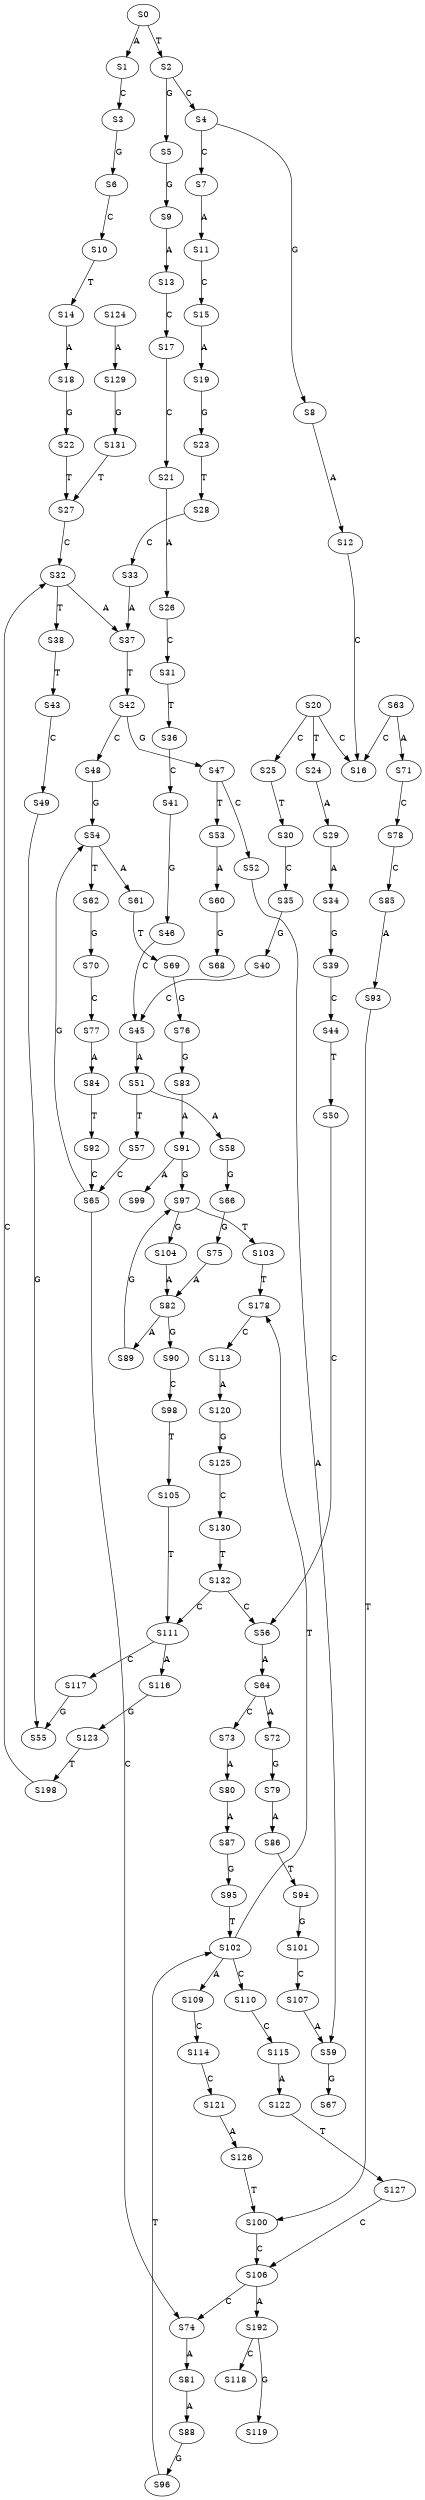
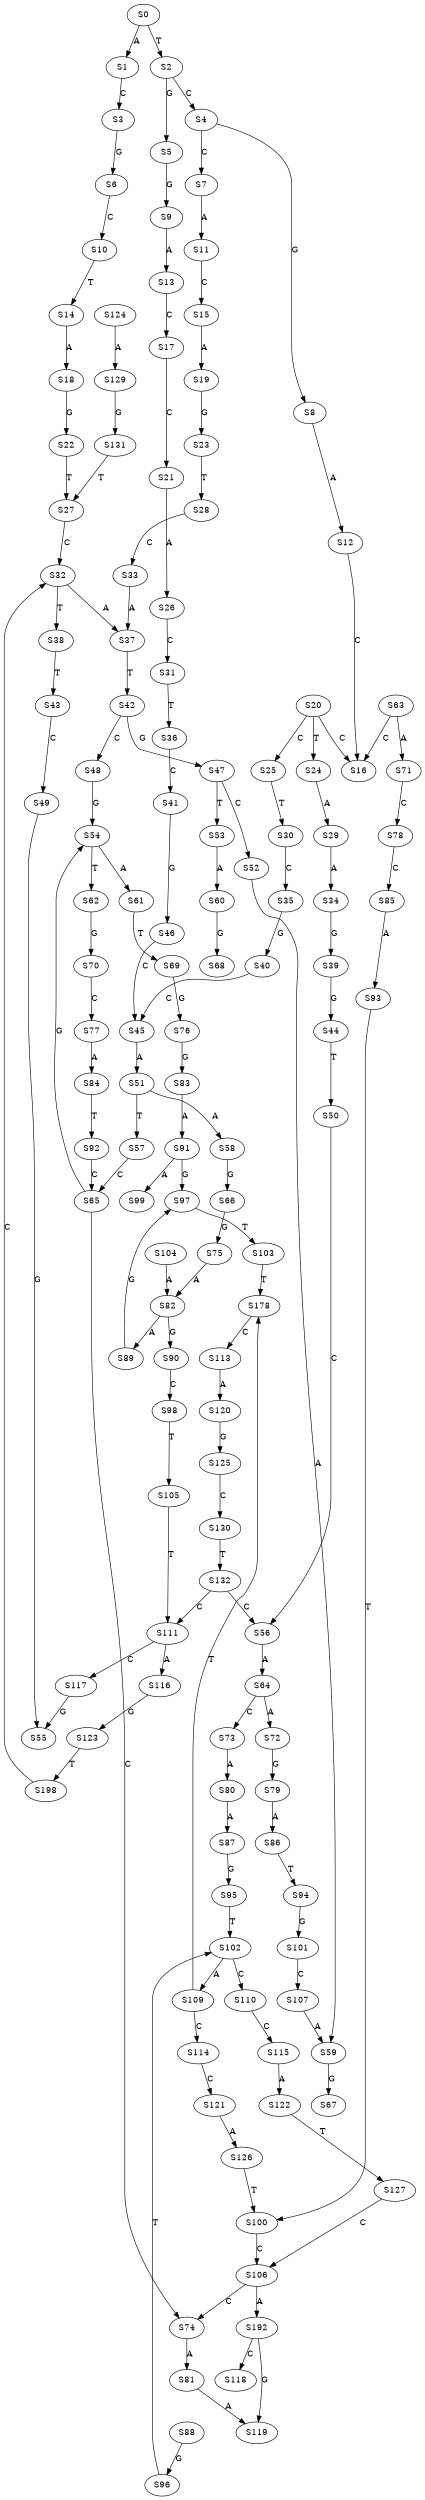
(334, 999) -> (334, 999)
(175, 1225) -> none
(307, 1639) -> (211, 1651)
(187, 2404) -> (219, 2404)
